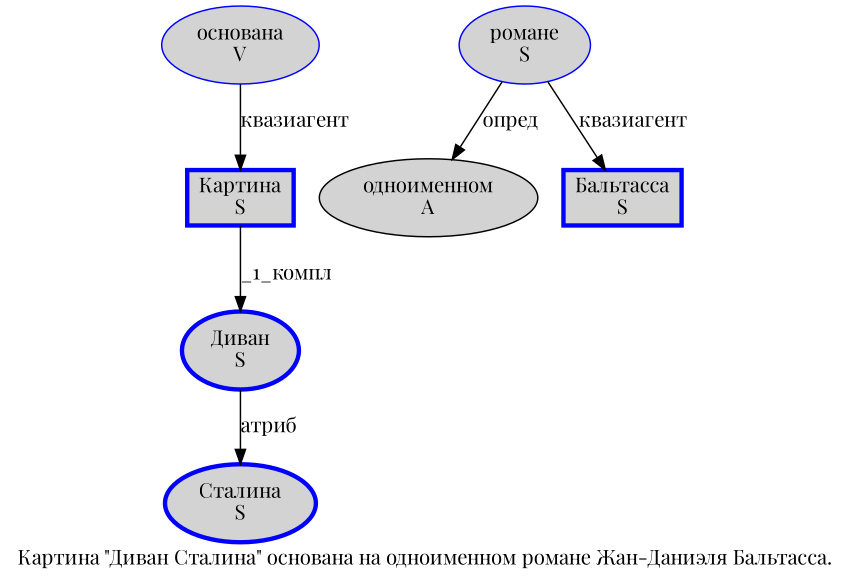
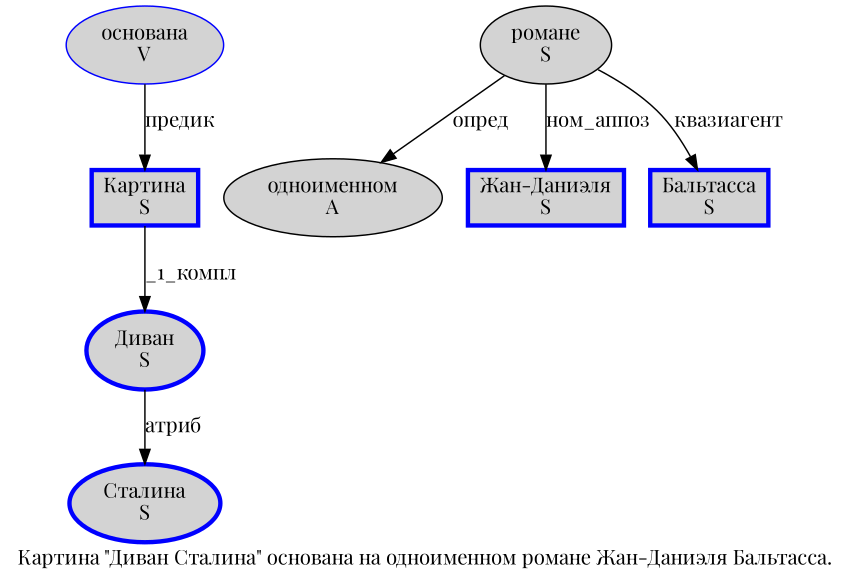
(525, 45) -> (546, 45)
(295, 121) -> (181, 121)
none -> (546, 198)
